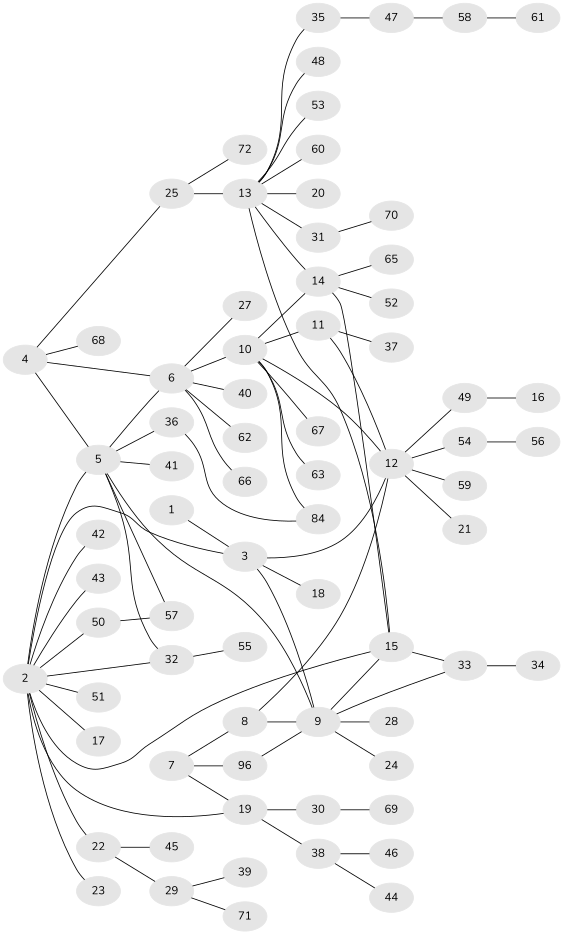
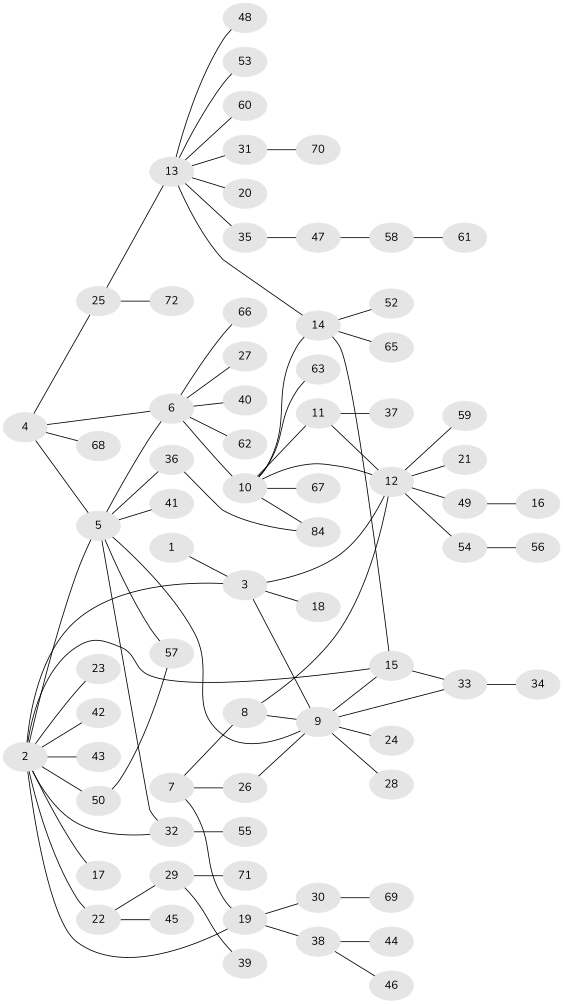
(345, 423) -> none
(98, 698) -> none
(245, 766) -> (245, 788)
